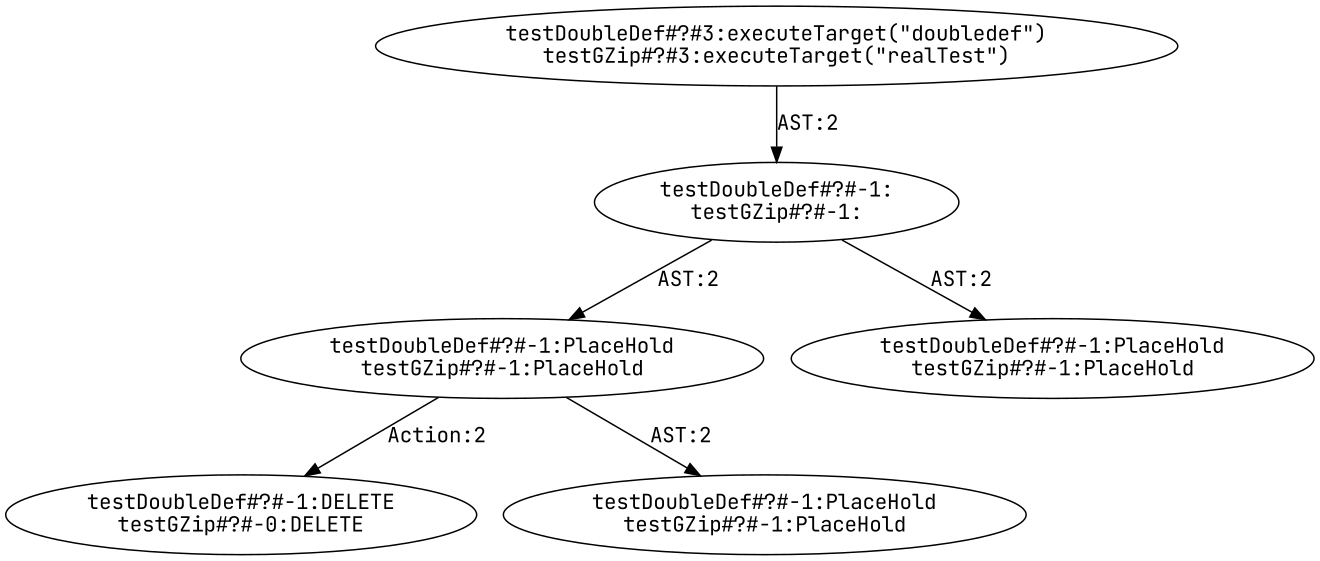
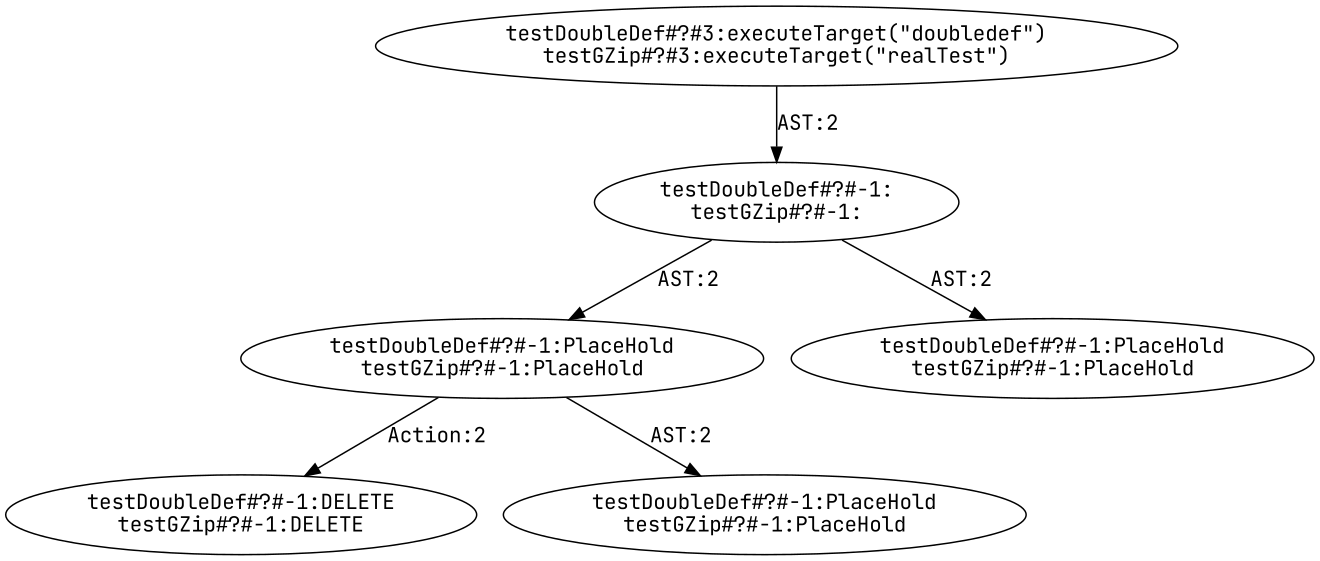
(241, 515) -> (241, 515)
